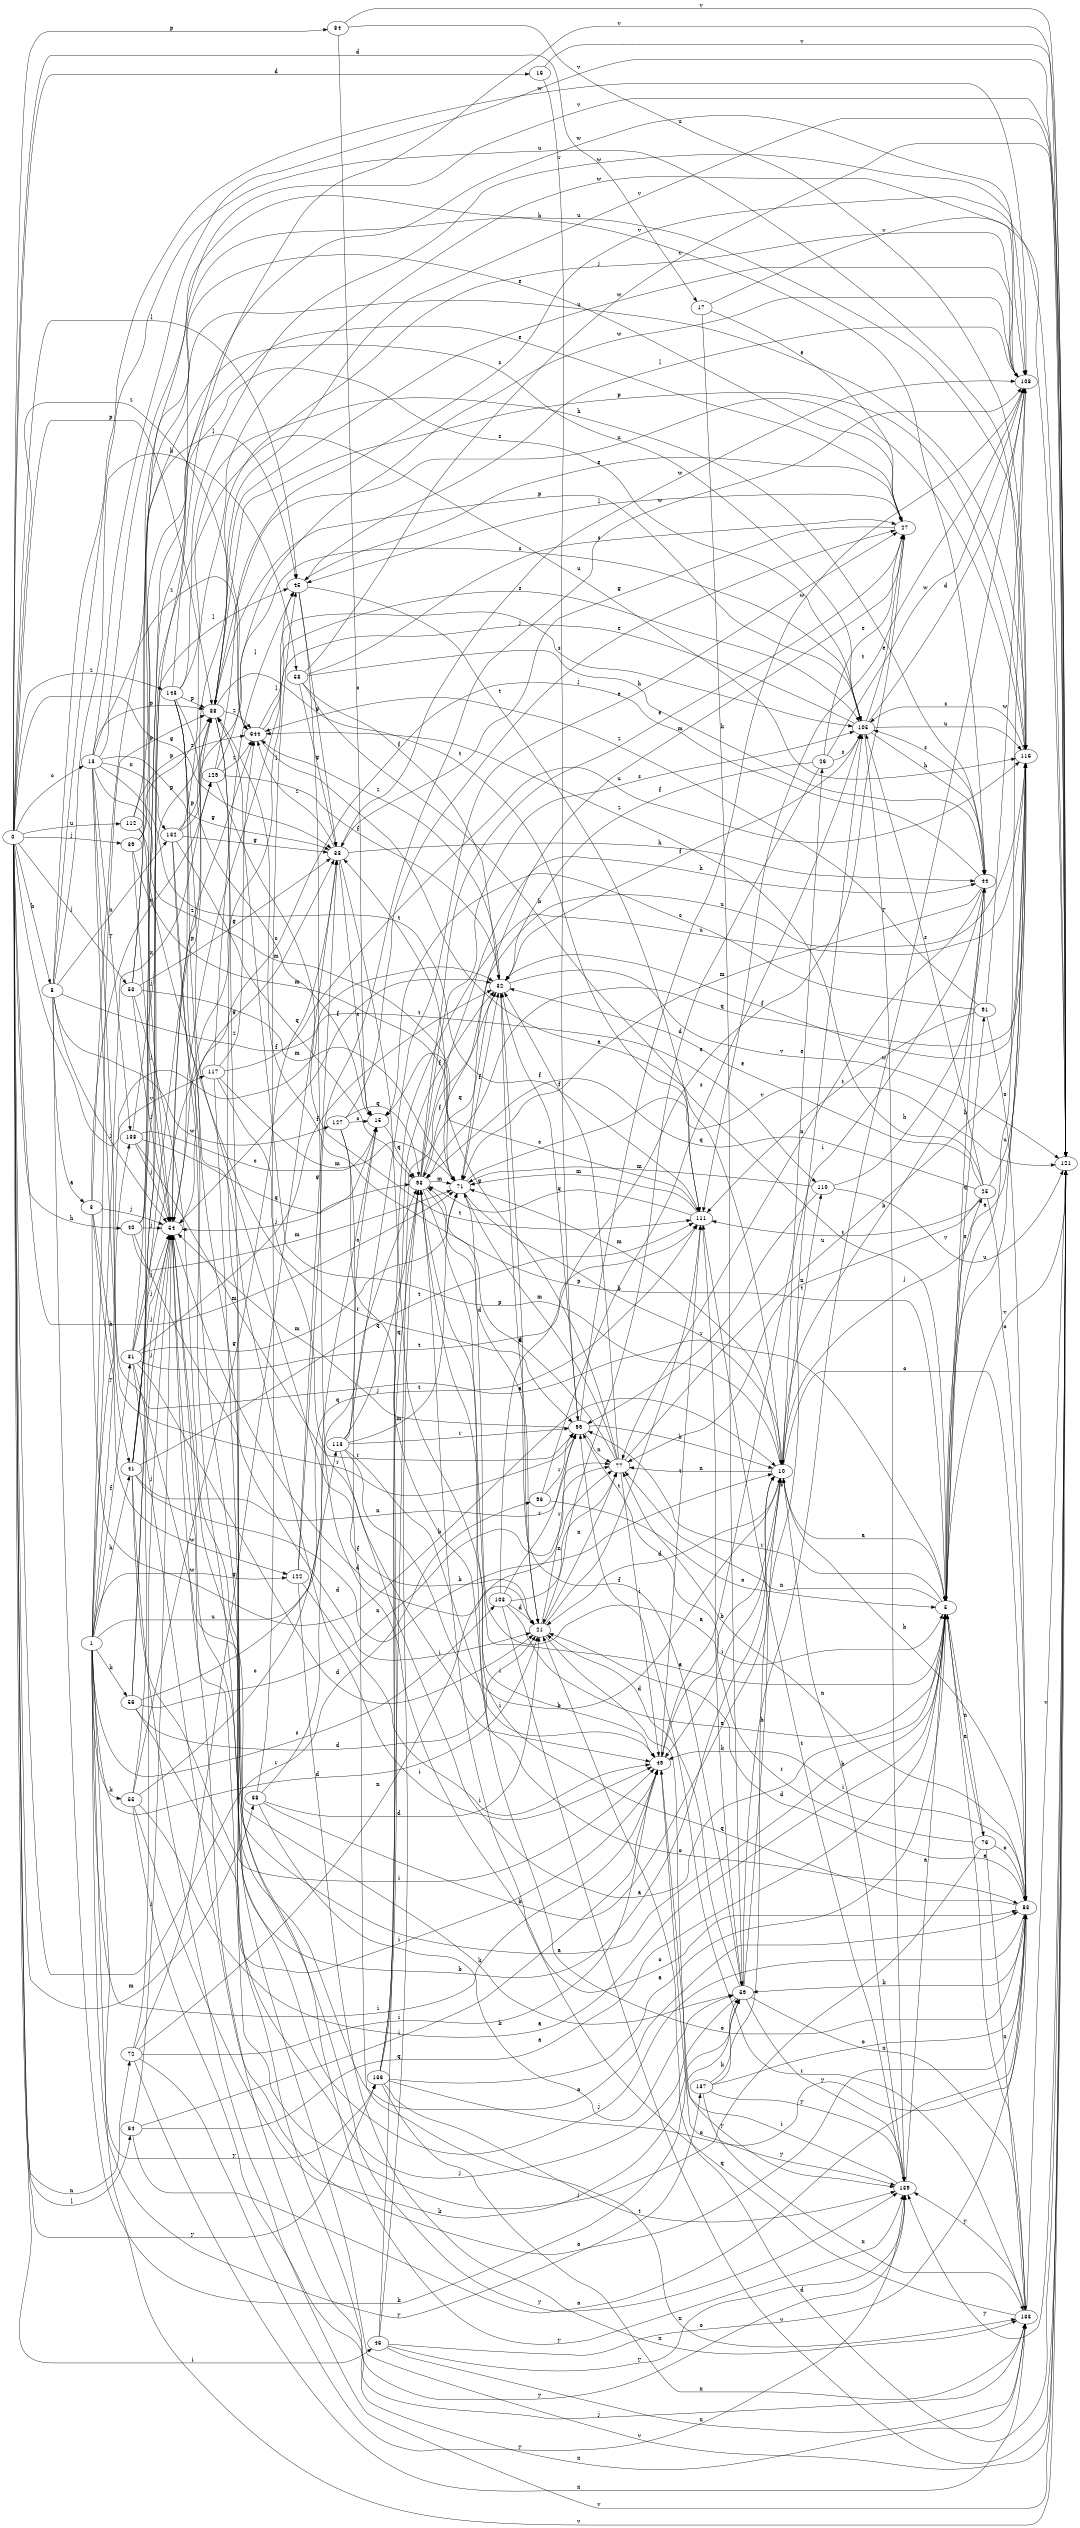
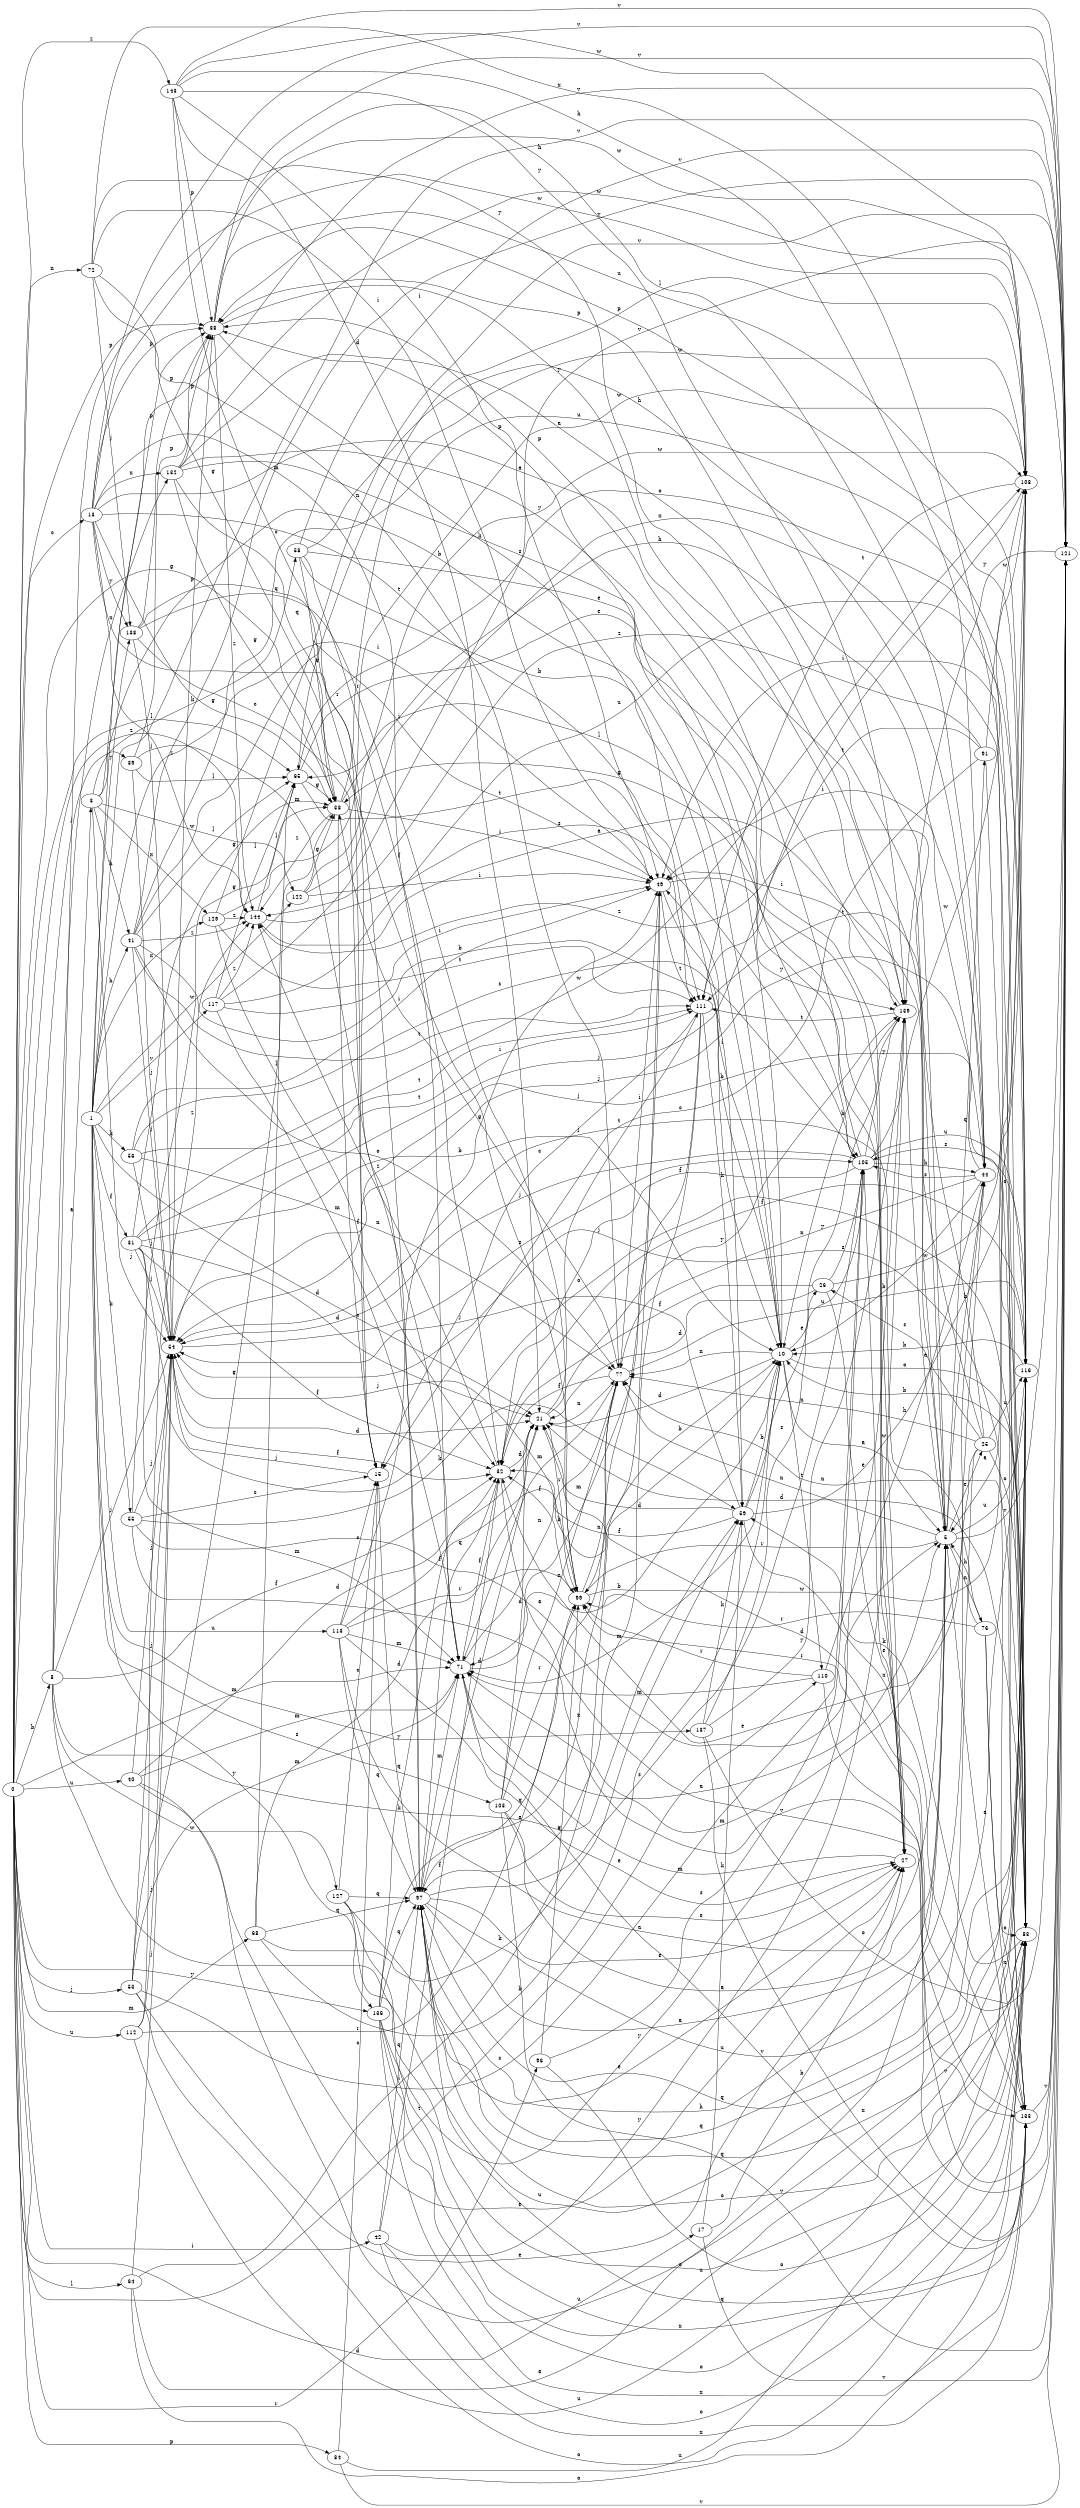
(540, 73) -> none
(802, 353) -> (802, 2073)
(599, 538) -> (599, 598)
(104, 569) -> (206, 697)
(297, 586) -> (297, 777)
(946, 586) -> (946, 907)
(255, 734) -> (255, 917)
(532, 837) -> none
(932, 972) -> (926, 1354)
(420, 1183) -> (420, 1898)
(72, 1219) -> (72, 1783)
(905, 1279) -> (905, 1345)
(378, 1511) -> (378, 1151)
none -> (549, 1526)
(358, 1549) -> (358, 343)
(722, 1579) -> (841, 2254)
(148, 1704) -> (111, 450)
(966, 1736) -> (966, 1562)
(356, 1748) -> none
(729, 1936) -> (611, 1466)
(640, 2212) -> (640, 2036)
(984, 2241) -> none
(378, 2343) -> (378, 2238)
